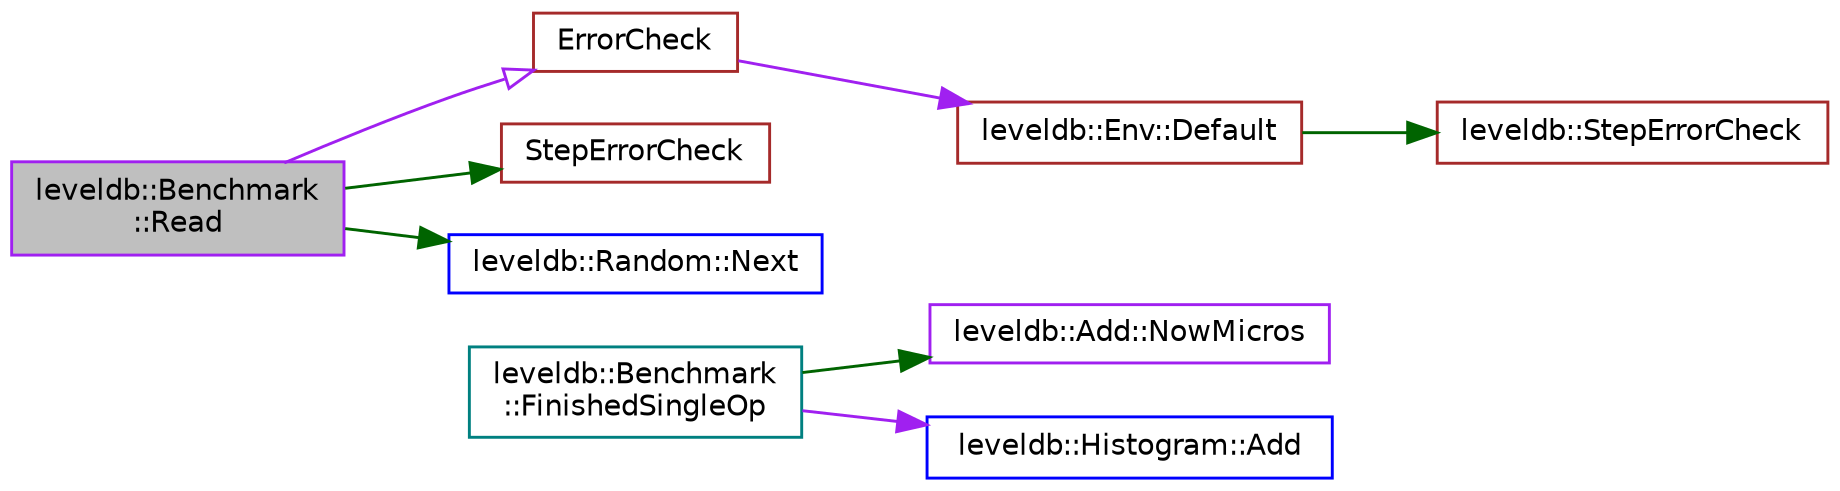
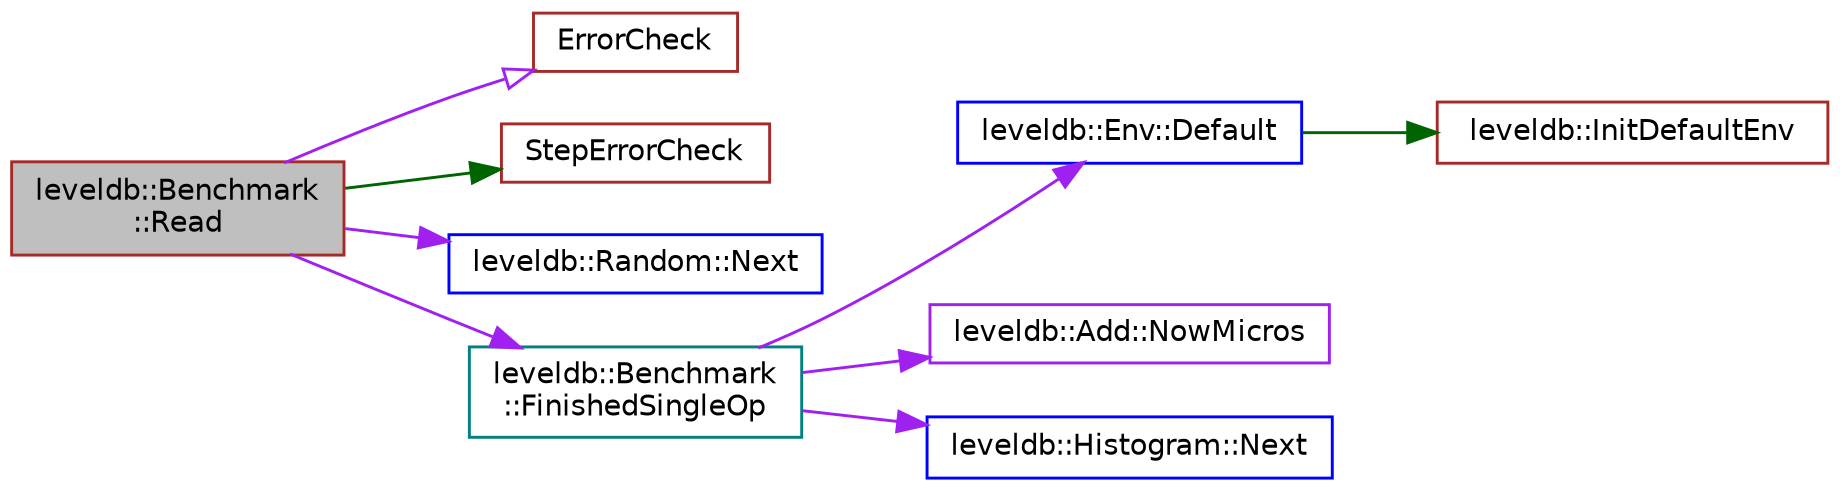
(839, 79) -> (912, 270)
(1130, 133) -> (1130, 133)
(1633, 133) -> (1633, 133)
(178, 208) -> (178, 208)
(382, 233) -> (382, 233)
none -> (391, 296)
(851, 367) -> (851, 367)
(1130, 447) -> (1130, 447)
